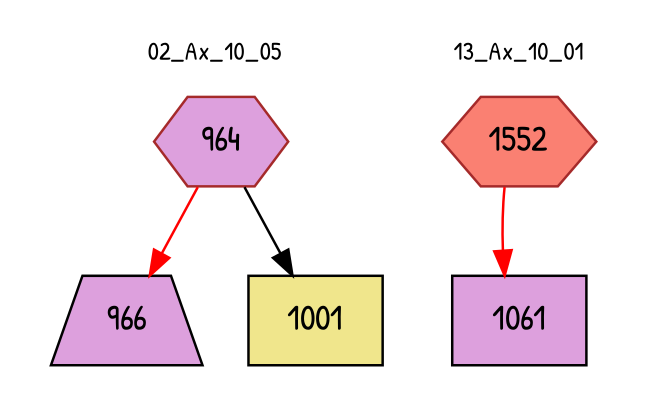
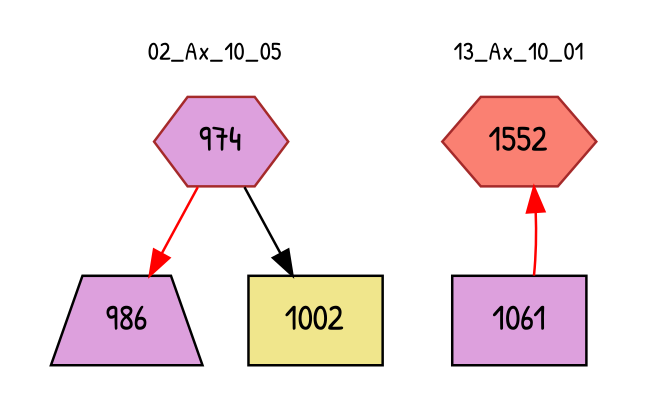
(221, 142) -> (221, 142)
(503, 219) -> (536, 244)
(127, 321) -> (127, 321)
(316, 321) -> (316, 321)
